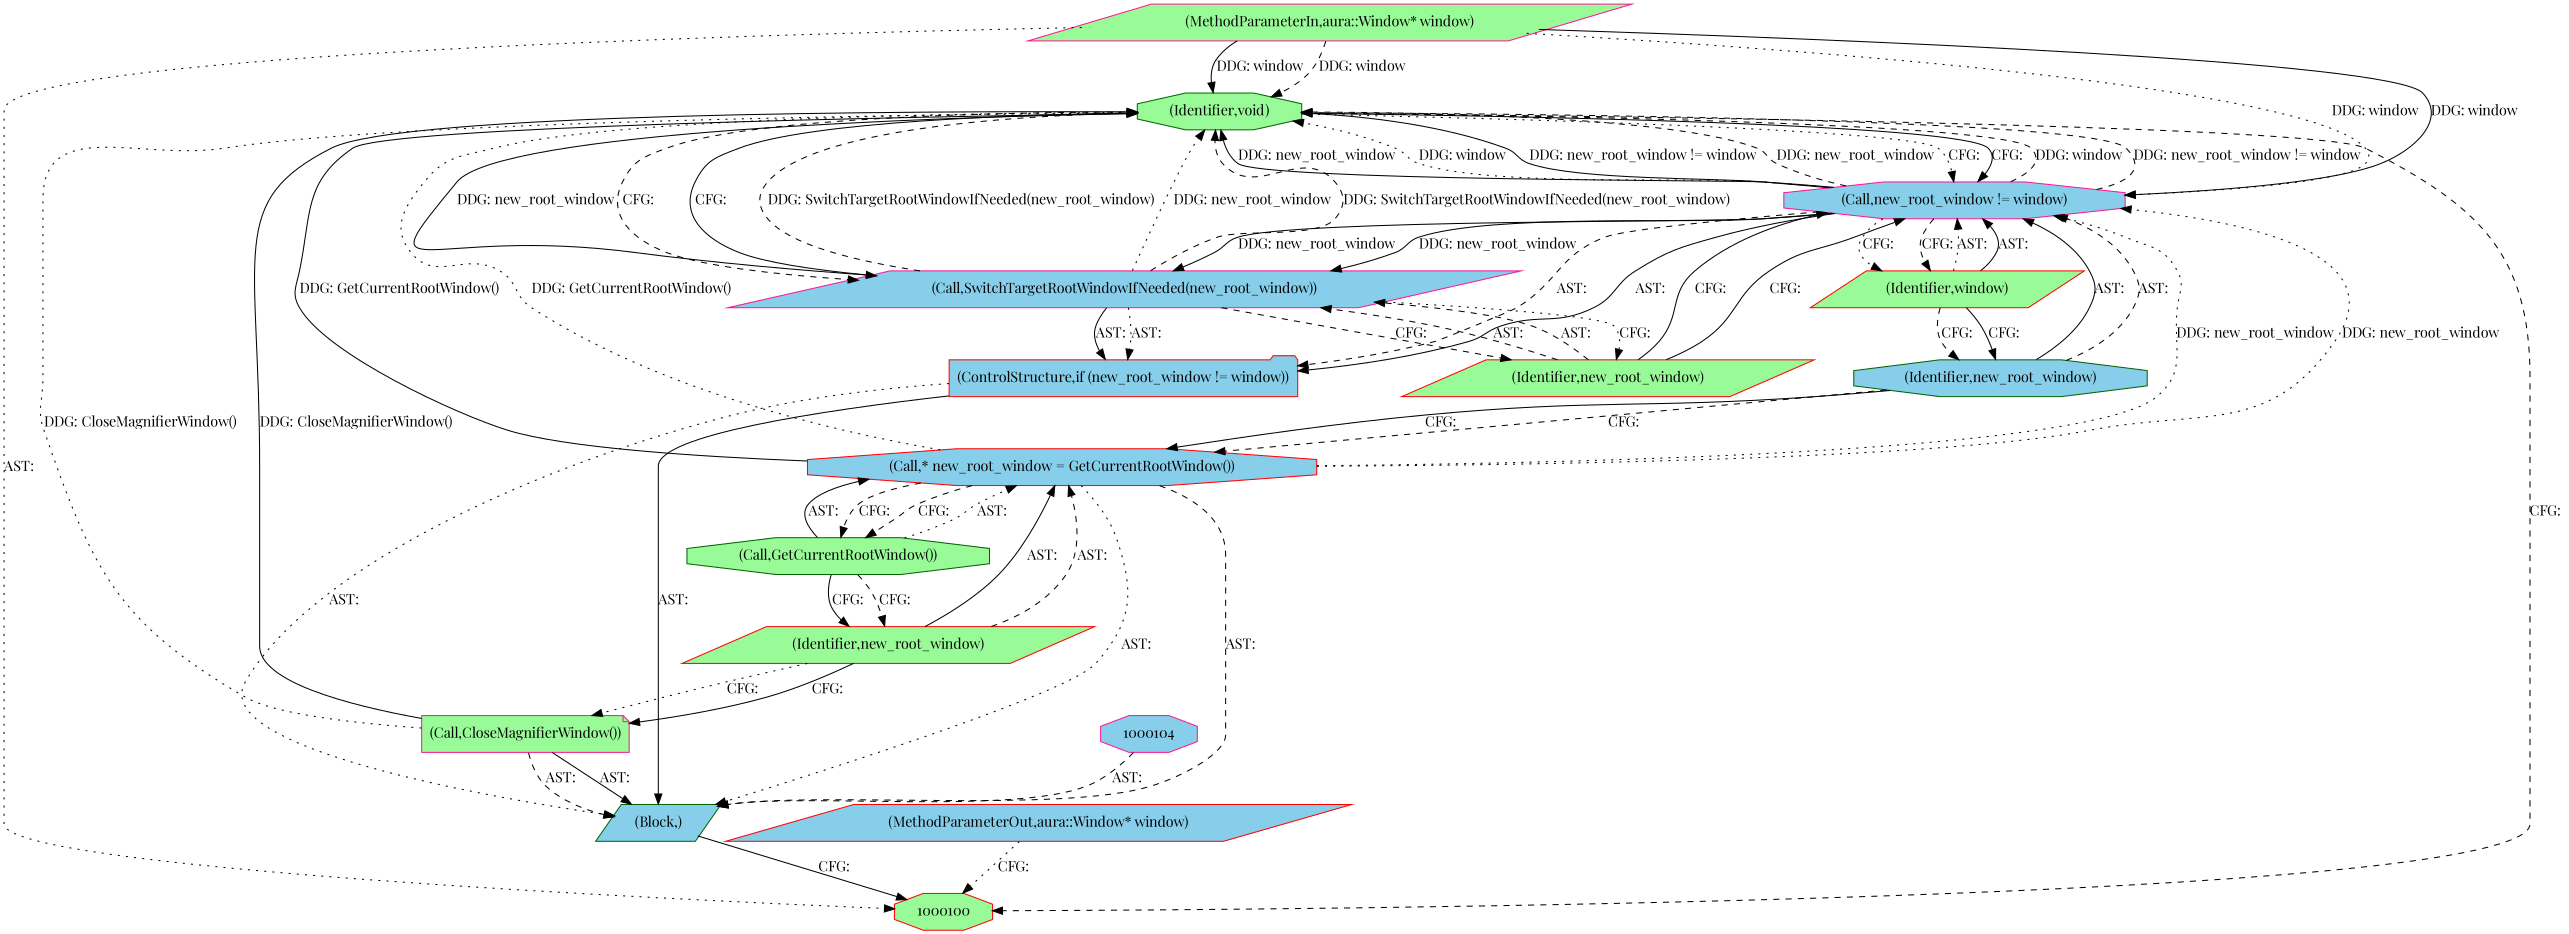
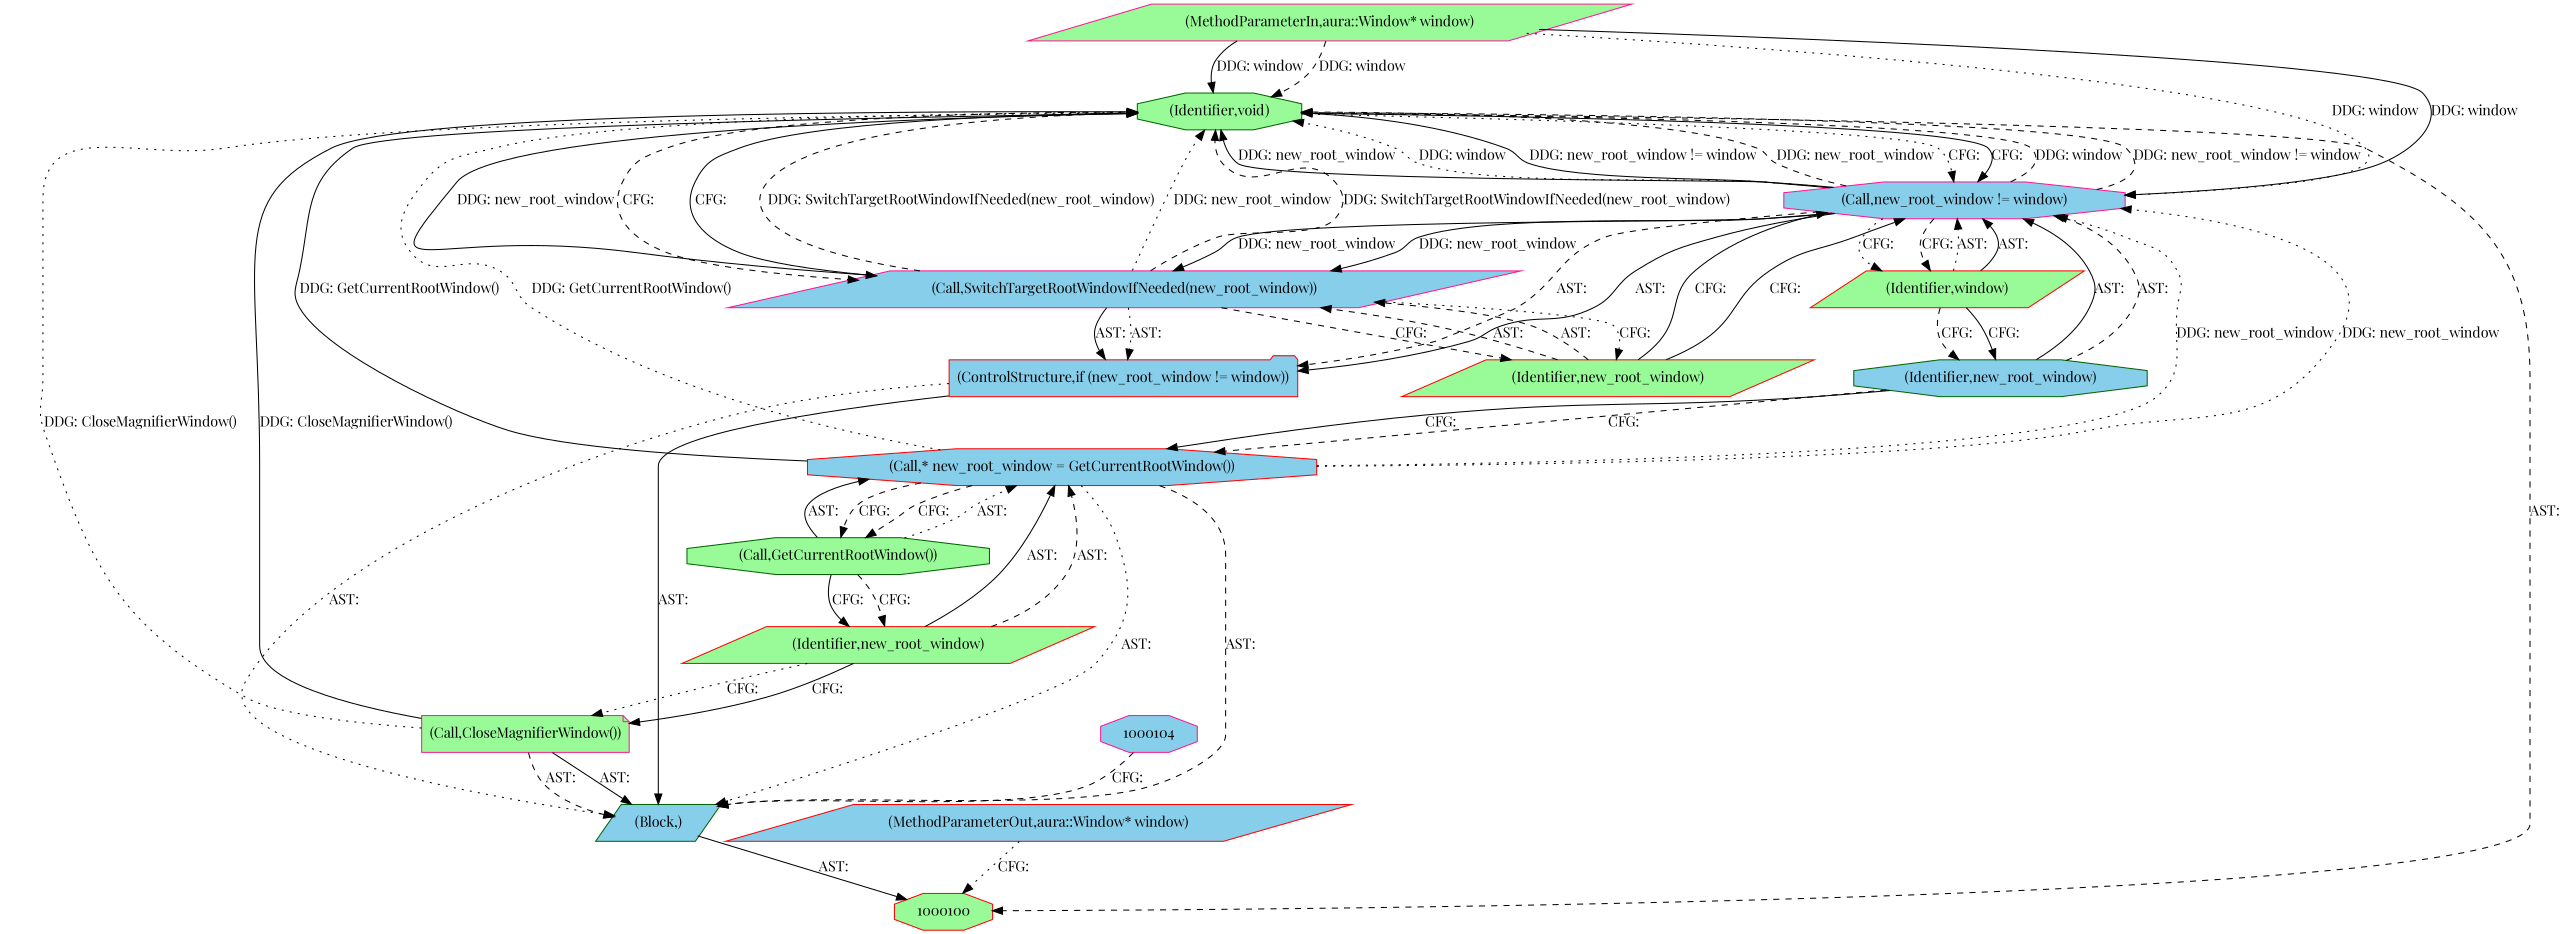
(4, 368) -> none
(2547, 512) -> (2547, 512)
(1130, 778) -> (1130, 778)
(836, 867) -> (836, 867)
